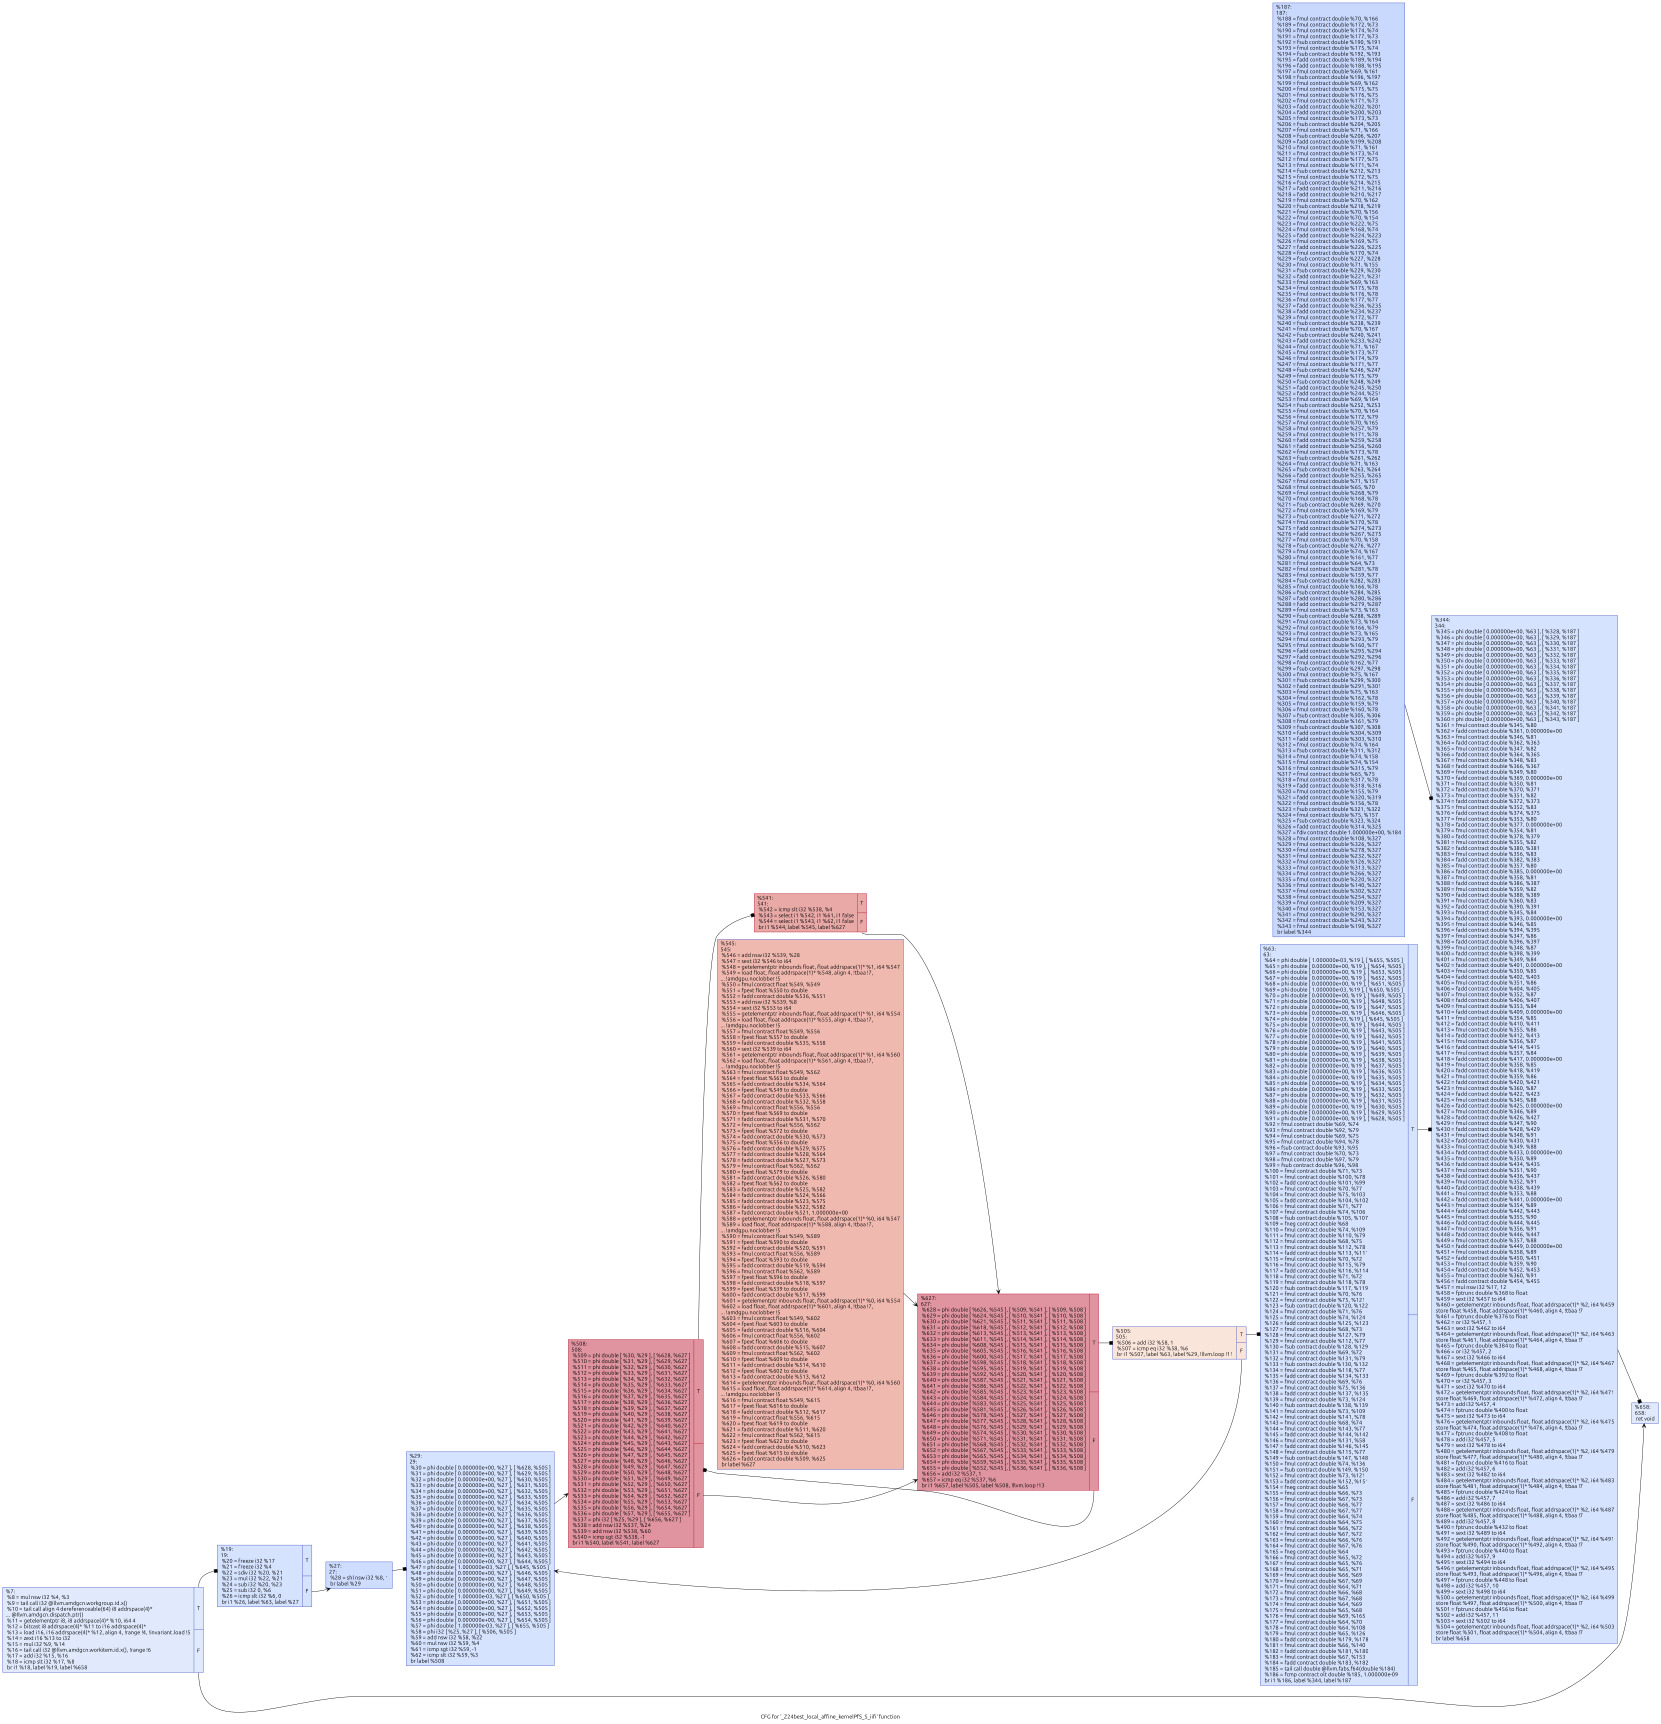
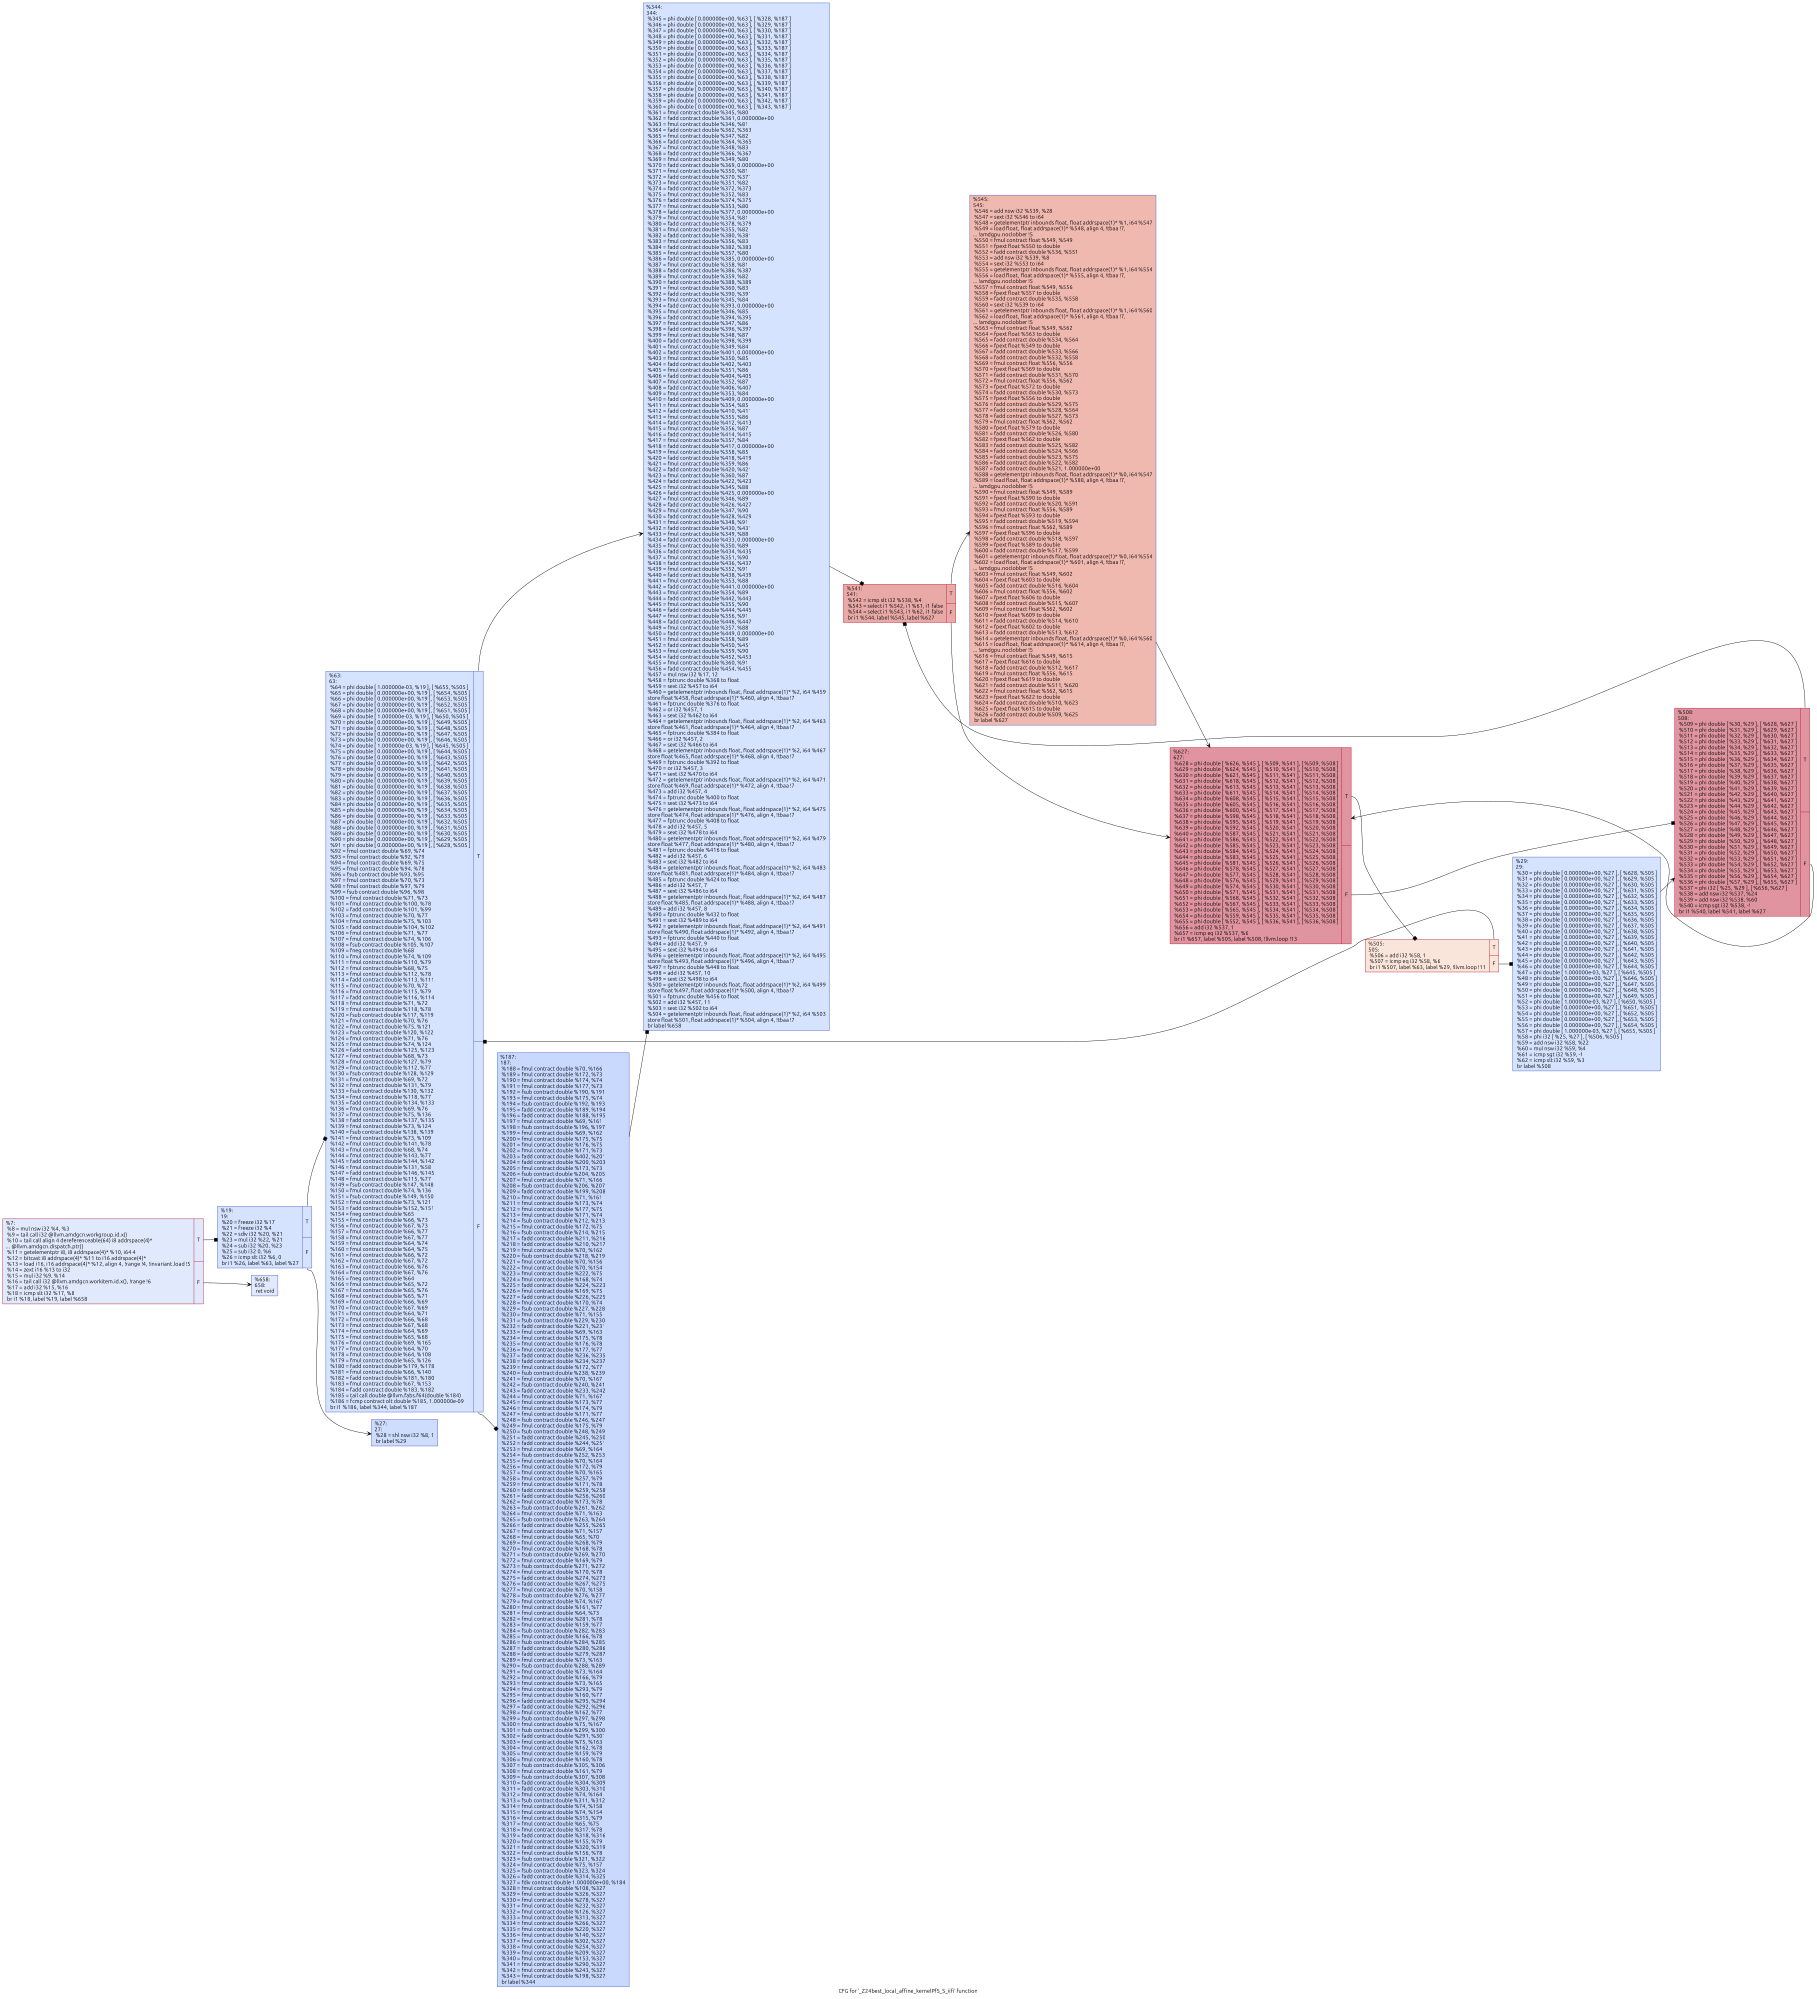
(1329, 107) -> (553, 1157)
none -> (956, 558)
(1423, 1129) -> (535, 578)
none -> (312, 1172)
(764, 1289) -> (1017, 545)
(1179, 1343) -> (1432, 956)
(1628, 1374) -> (845, 574)
none -> (487, 1419)
(397, 1570) -> none
(956, 1582) -> (1504, 964)
(103, 1630) -> (103, 1261)
